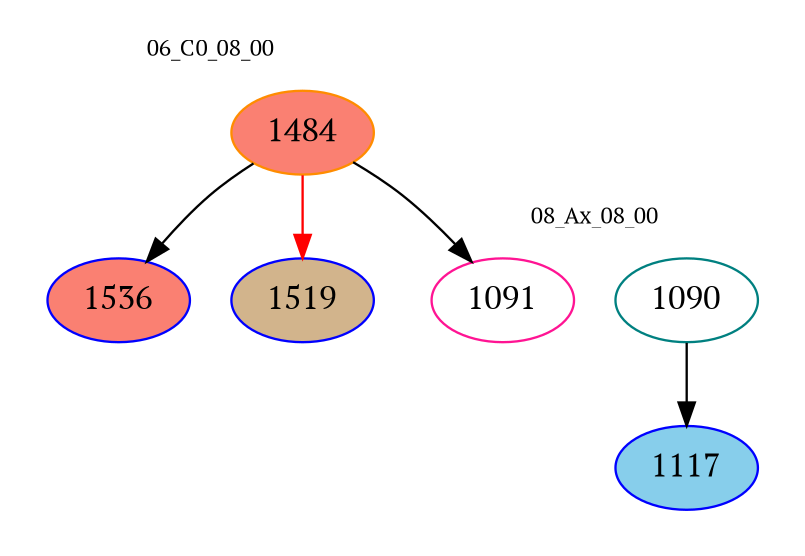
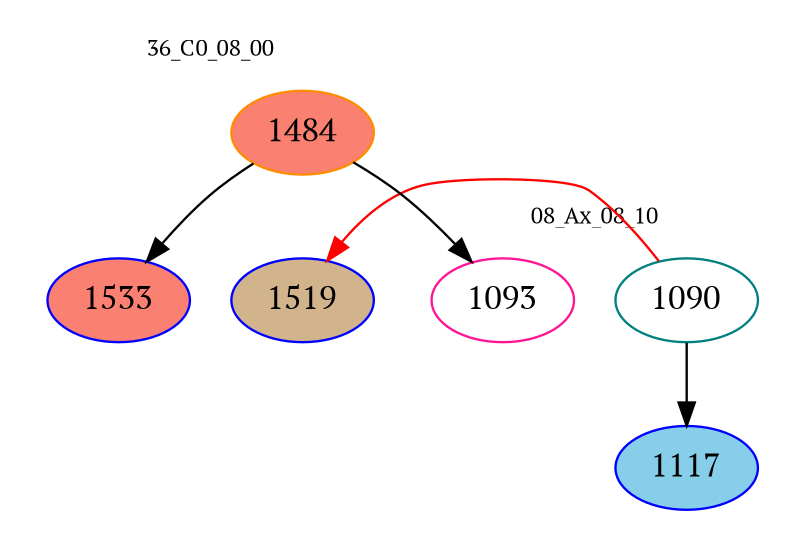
(211, 50) -> (211, 50)
(303, 205) -> (506, 179)
(595, 218) -> (595, 218)
(119, 300) -> (119, 300)
(503, 300) -> (503, 300)
